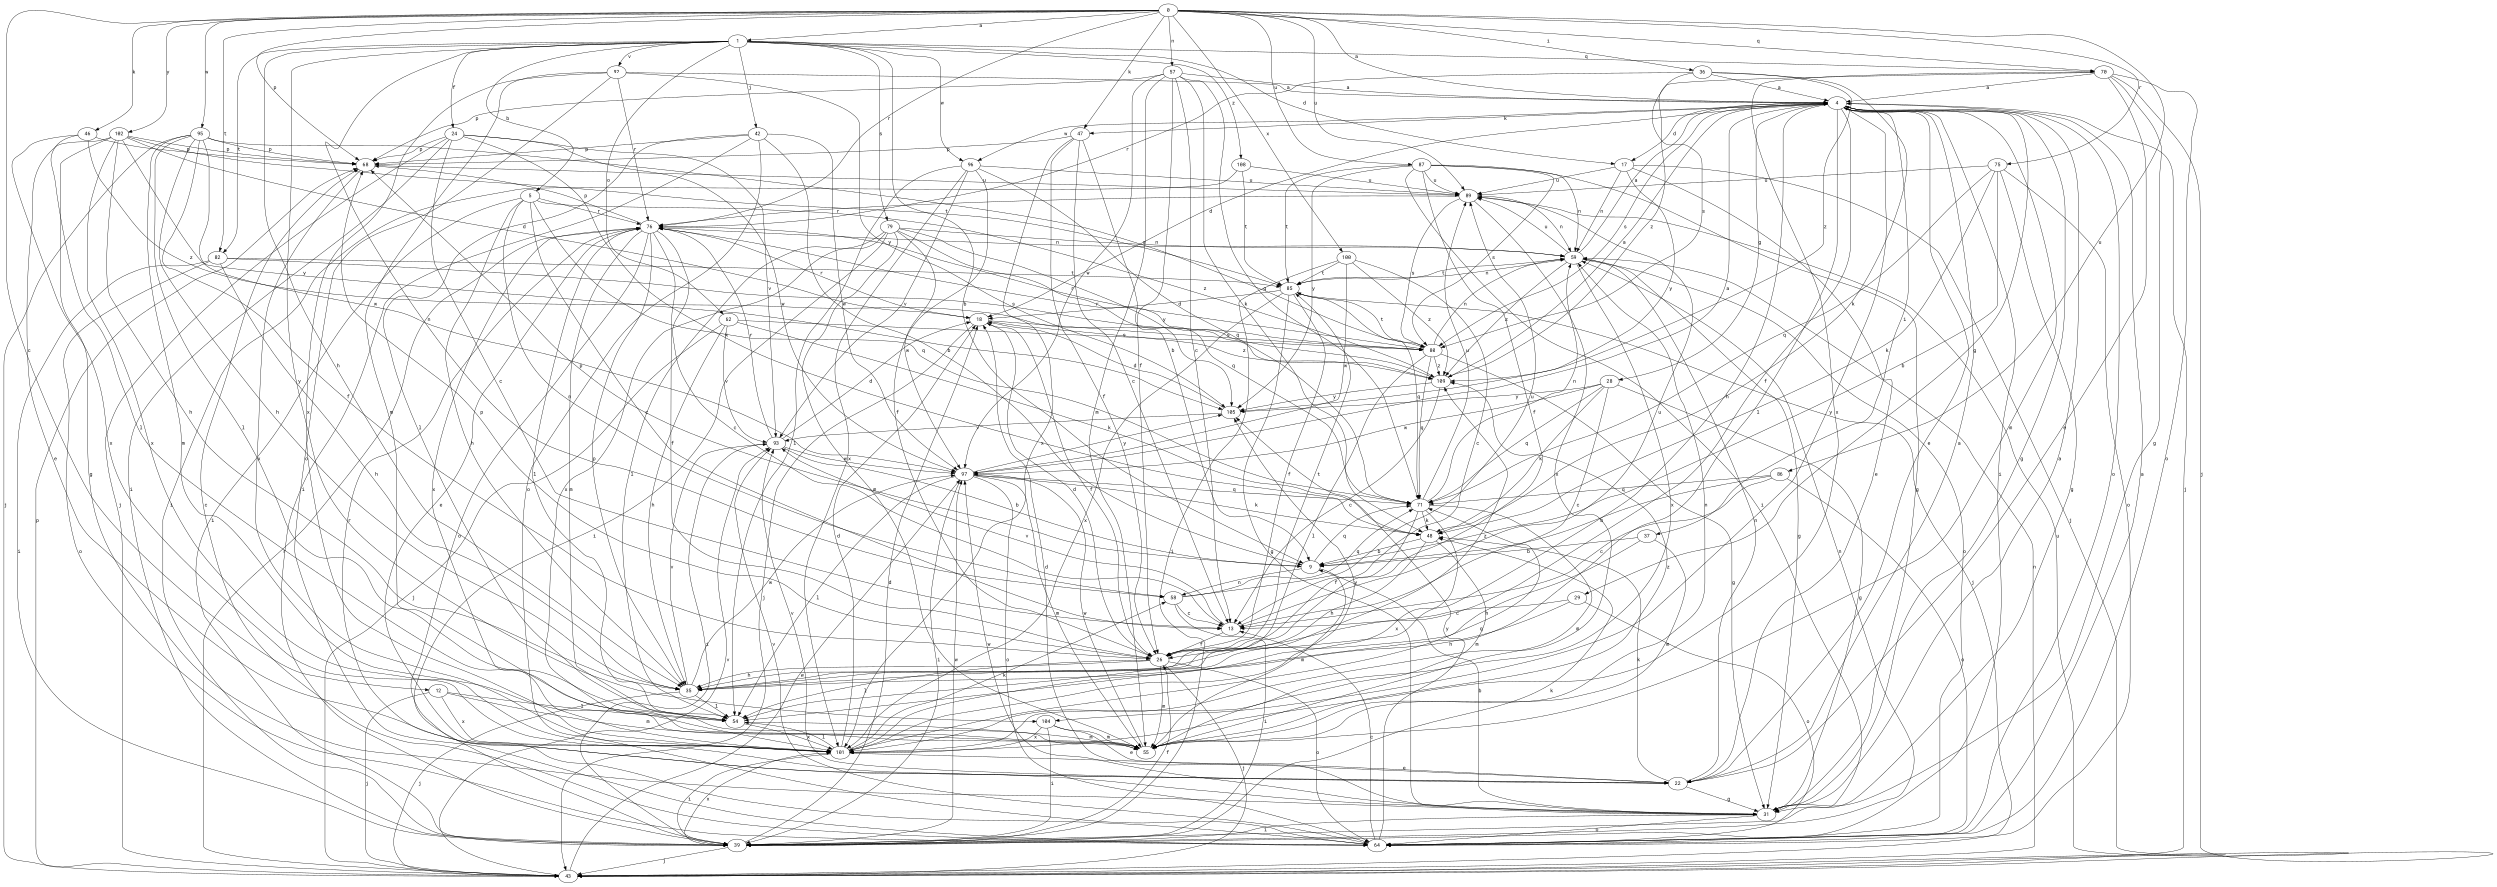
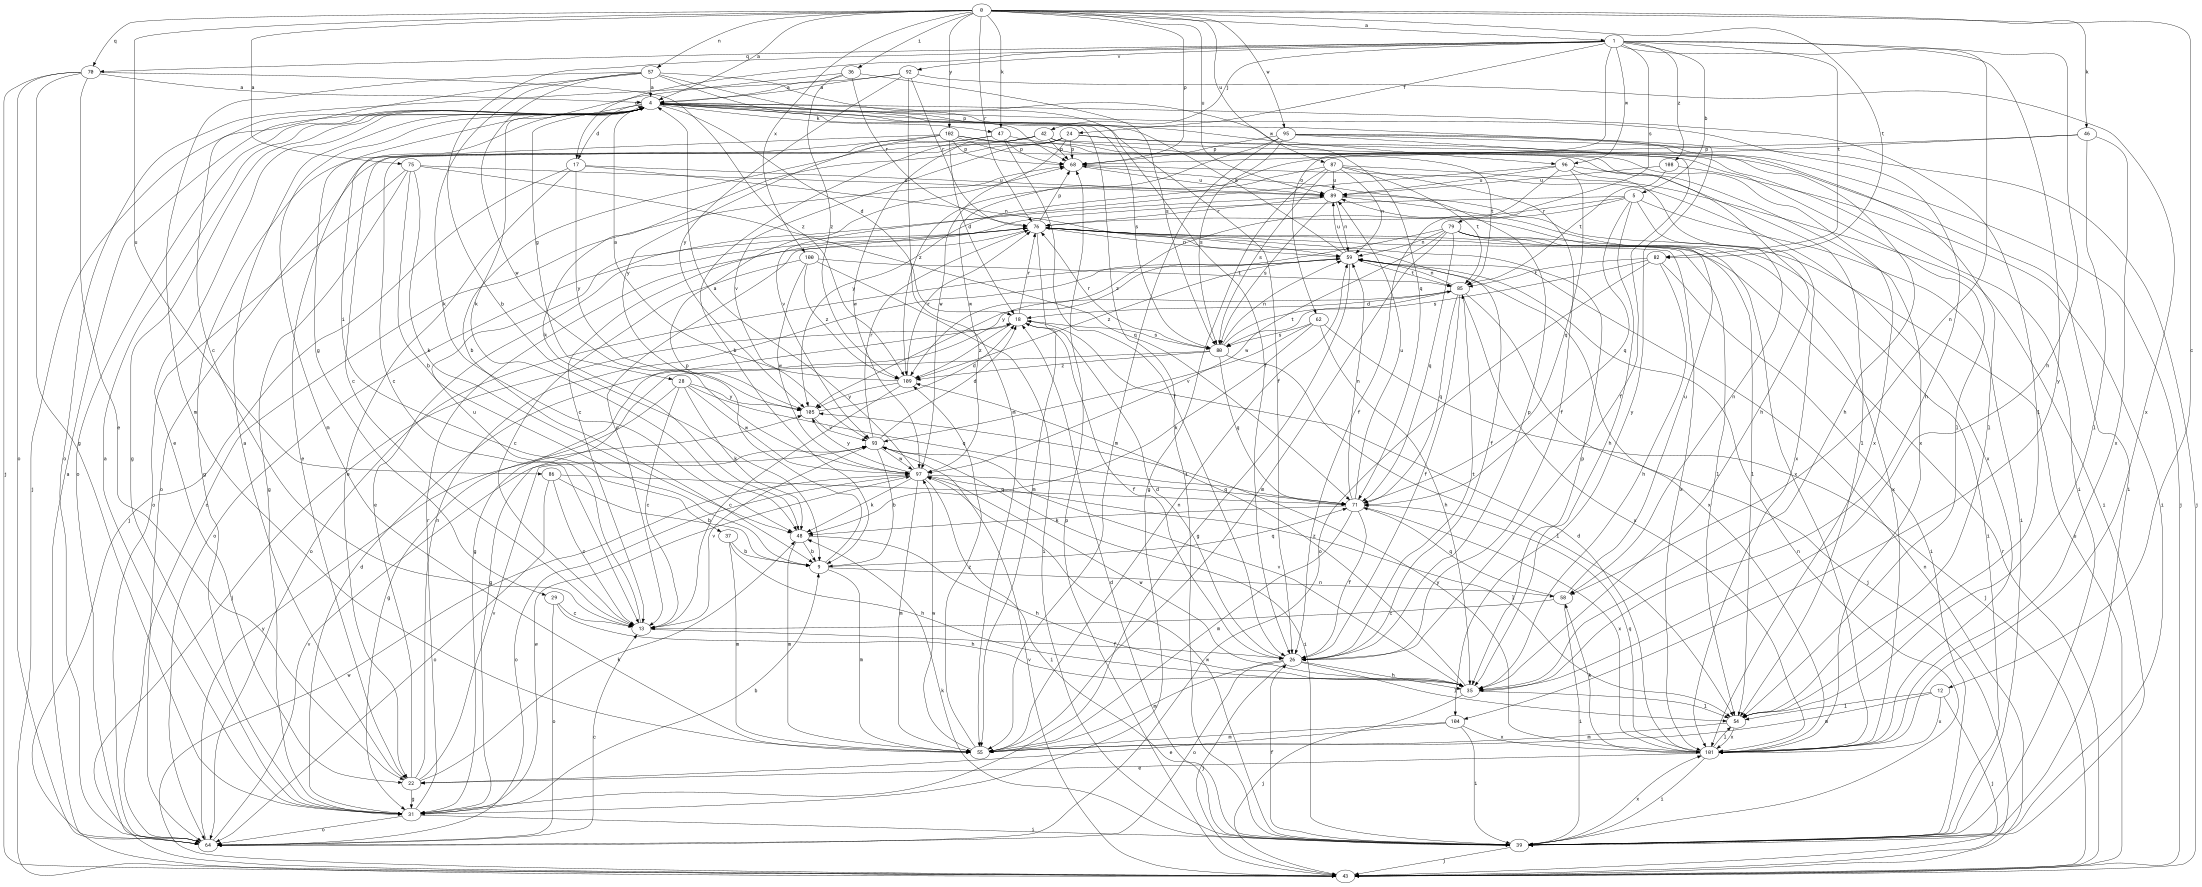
(2140, 88) -> (253, 88)
(1738, 605) -> none
